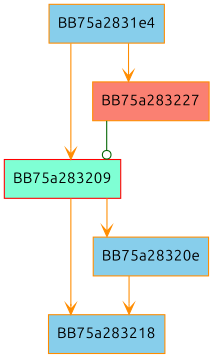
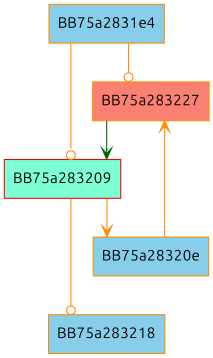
(129, 58) -> (129, 58)
(71, 96) -> (71, 96)
(107, 136) -> (107, 136)
(71, 252) -> (71, 252)
(129, 290) -> (165, 184)
